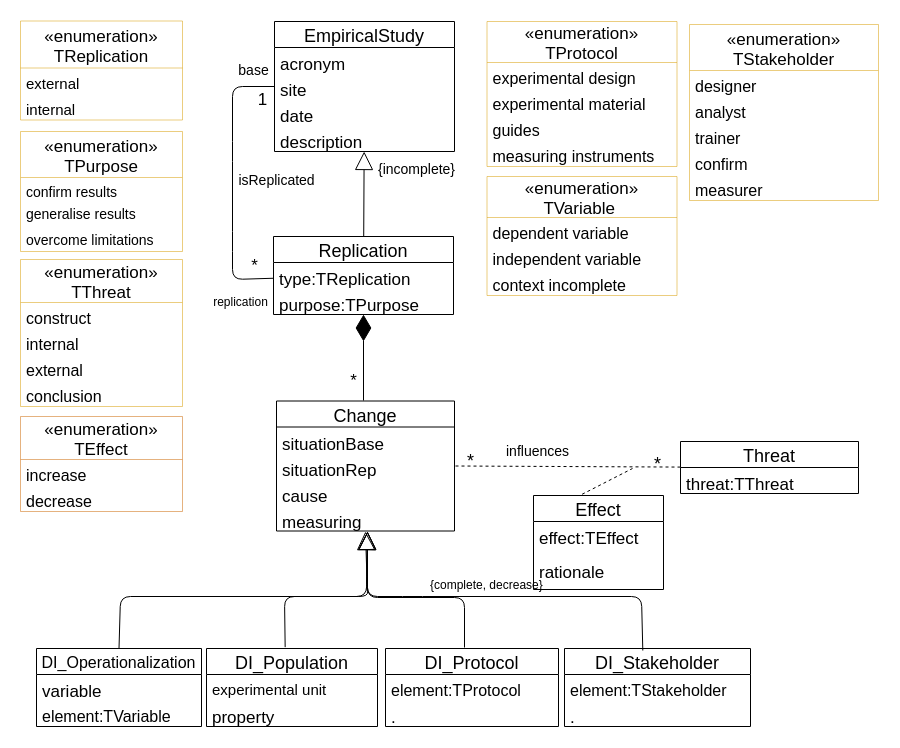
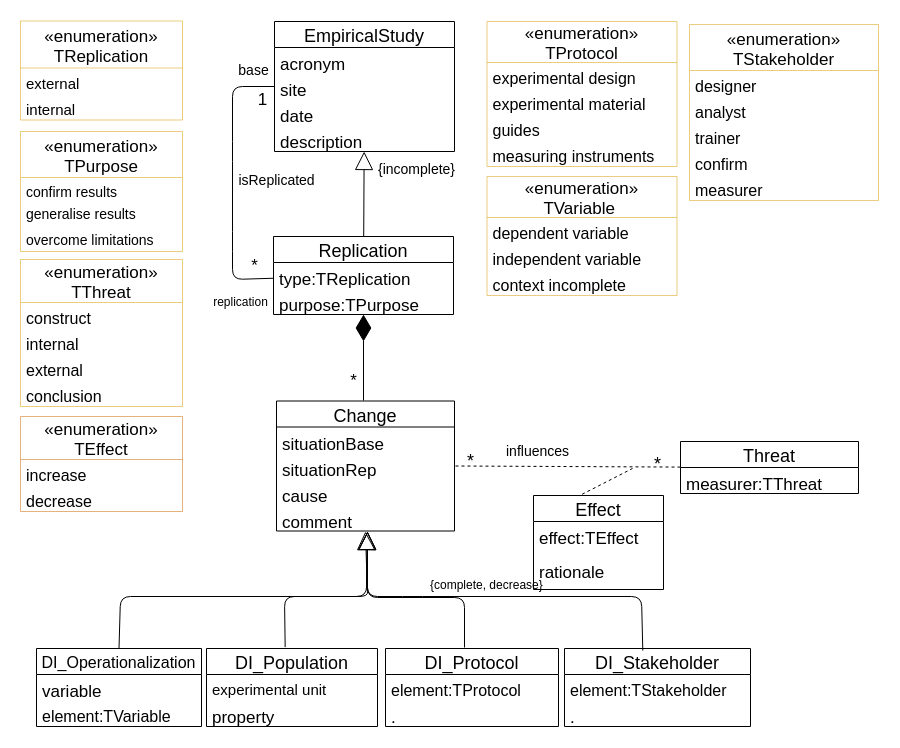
(750, 484) -> (760, 484)
(323, 522) -> (315, 522)
